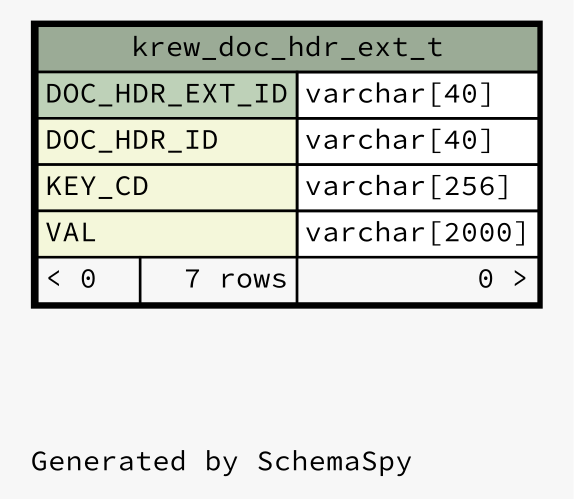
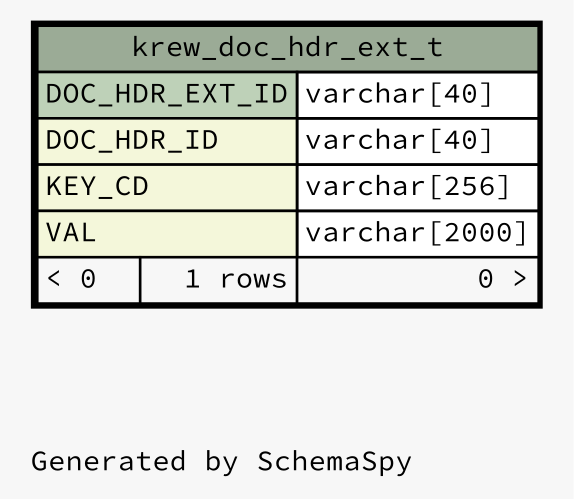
(237, 279) -> (237, 279)
